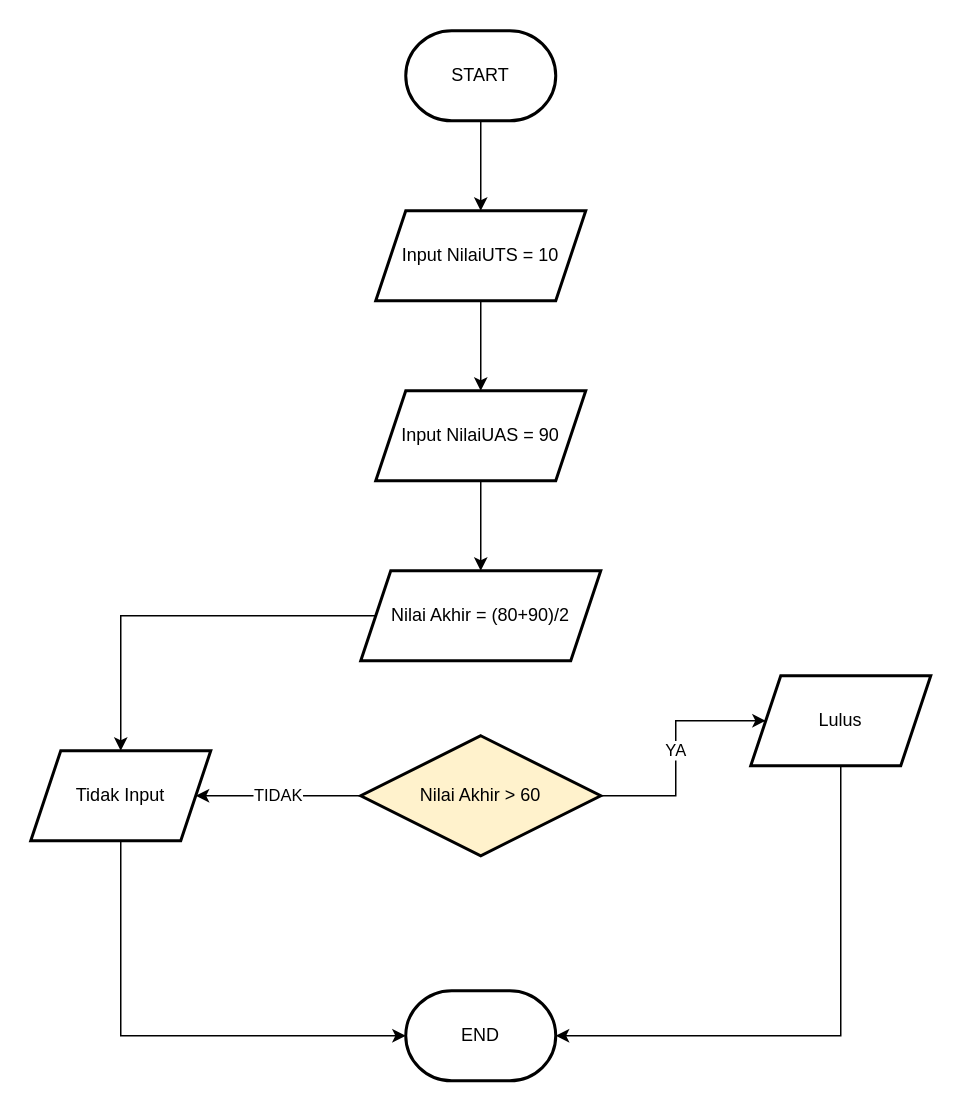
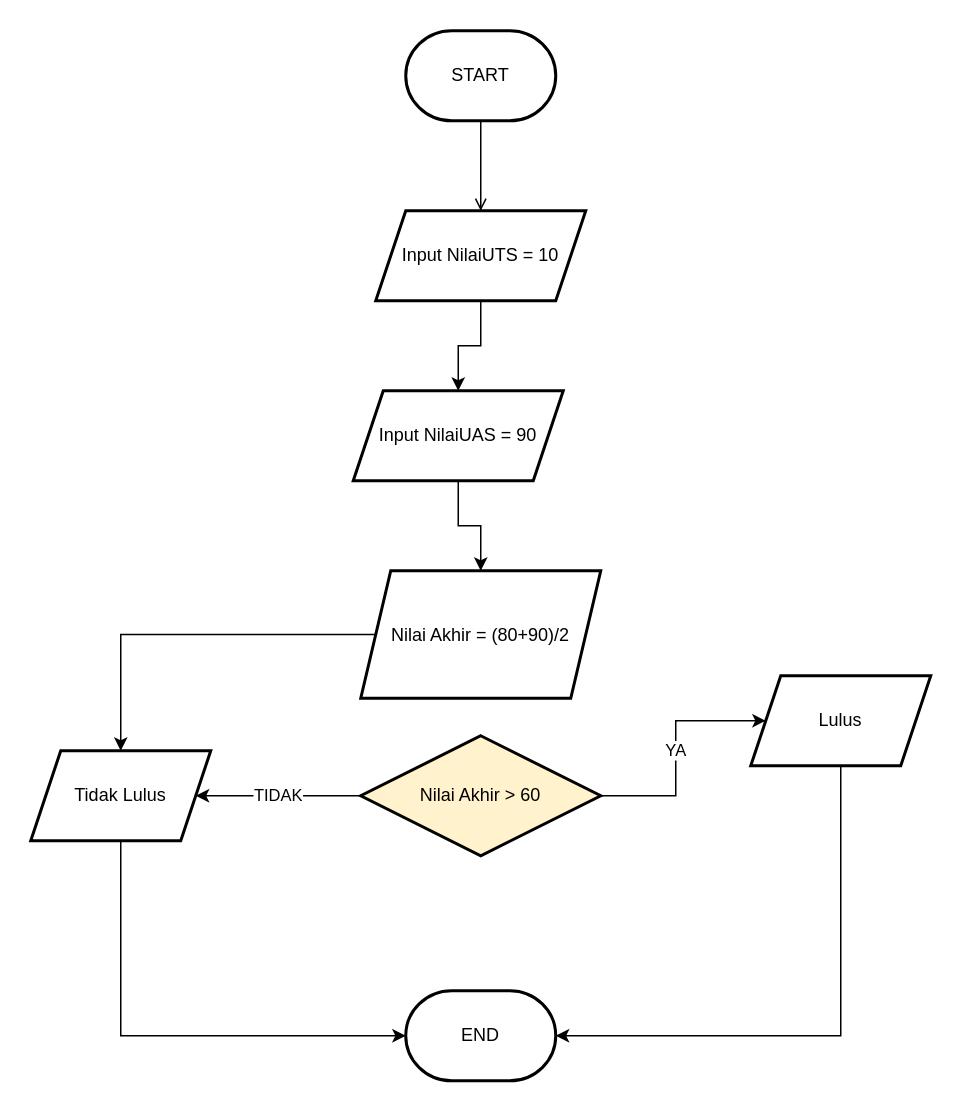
(481, 199) -> (481, 201)
(481, 436) -> (458, 436)
(481, 616) -> (481, 635)
(121, 796) -> (121, 796)
